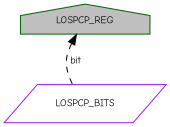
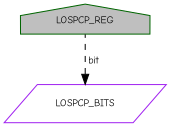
(66, 64) -> (85, 54)
